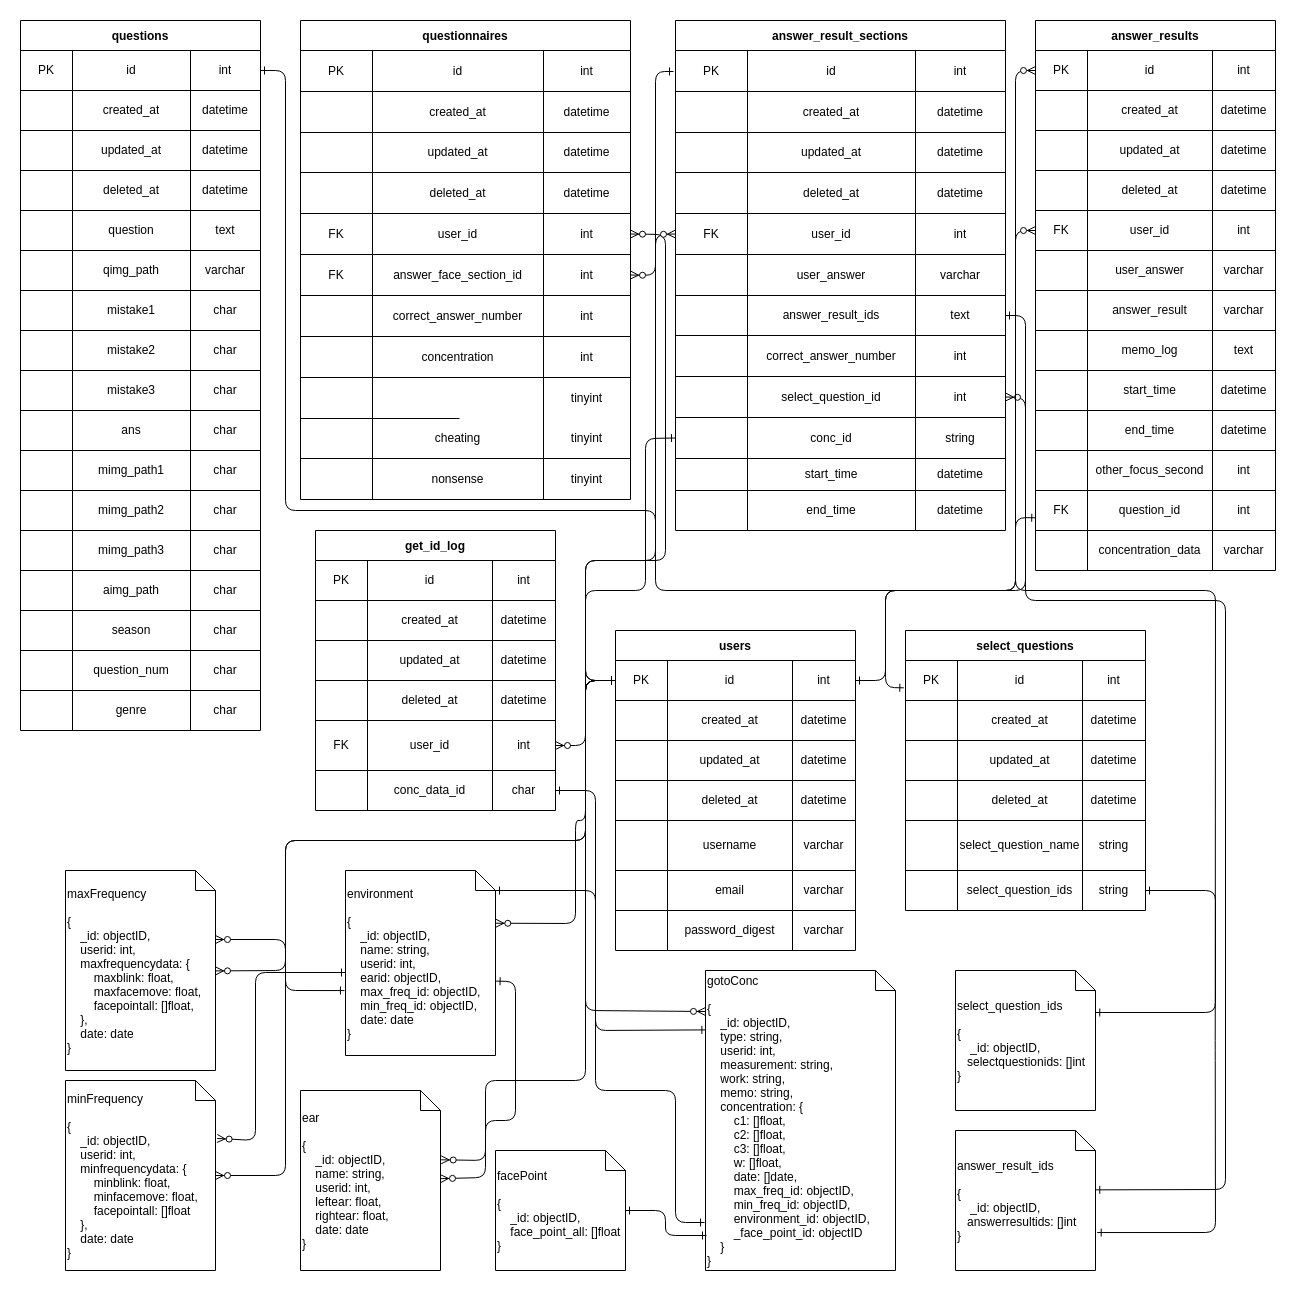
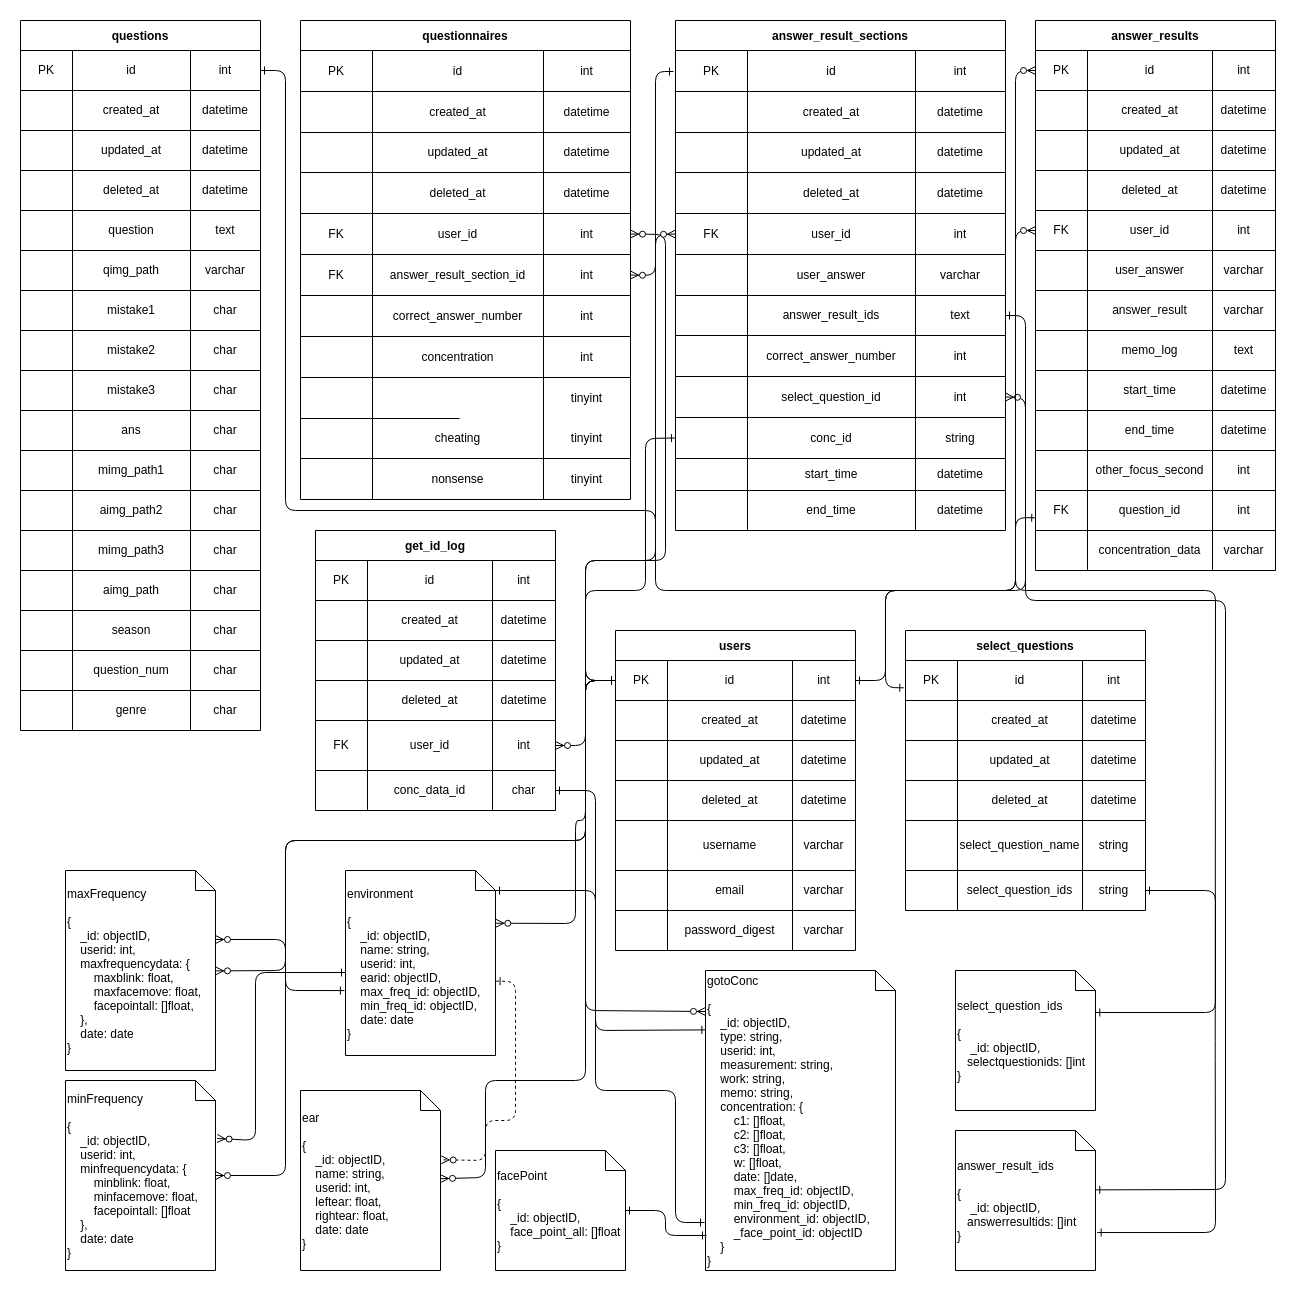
(458, 276) -> (458, 276)
(132, 511) -> (132, 511)
(516, 1056) -> (516, 1056)
